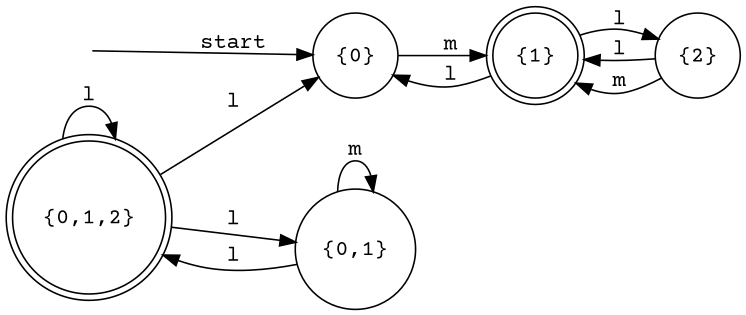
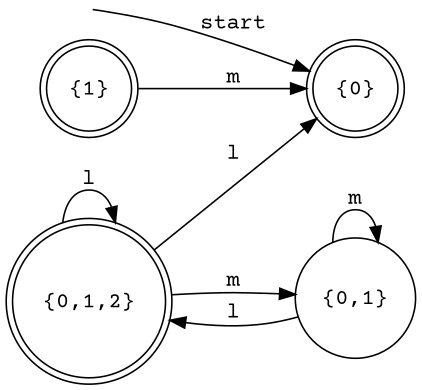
(355, 56) -> (355, 89)
(434, 56) -> none
(698, 56) -> none
(451, 74) -> (234, 77)
(234, 218) -> (234, 280)
